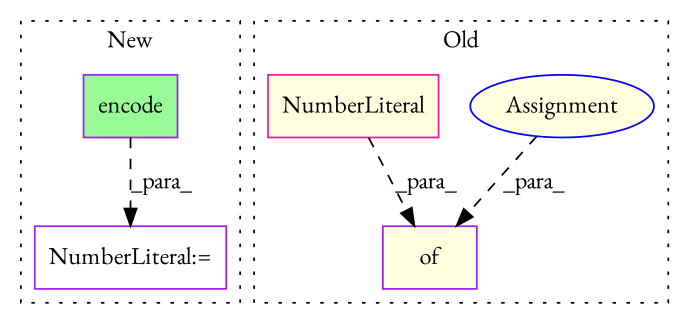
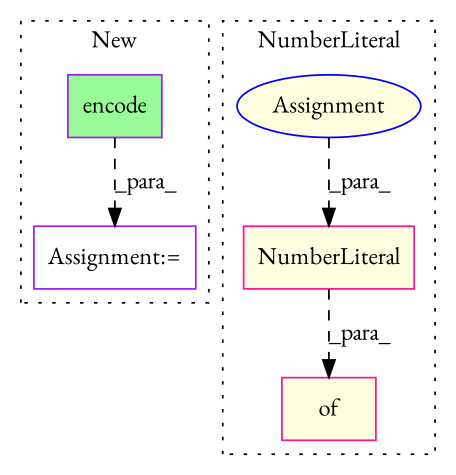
(461, 41) -> (329, 41)
(502, 175) -> (329, 173)
(131, 258) -> (115, 258)
(430, 258) -> (329, 409)
